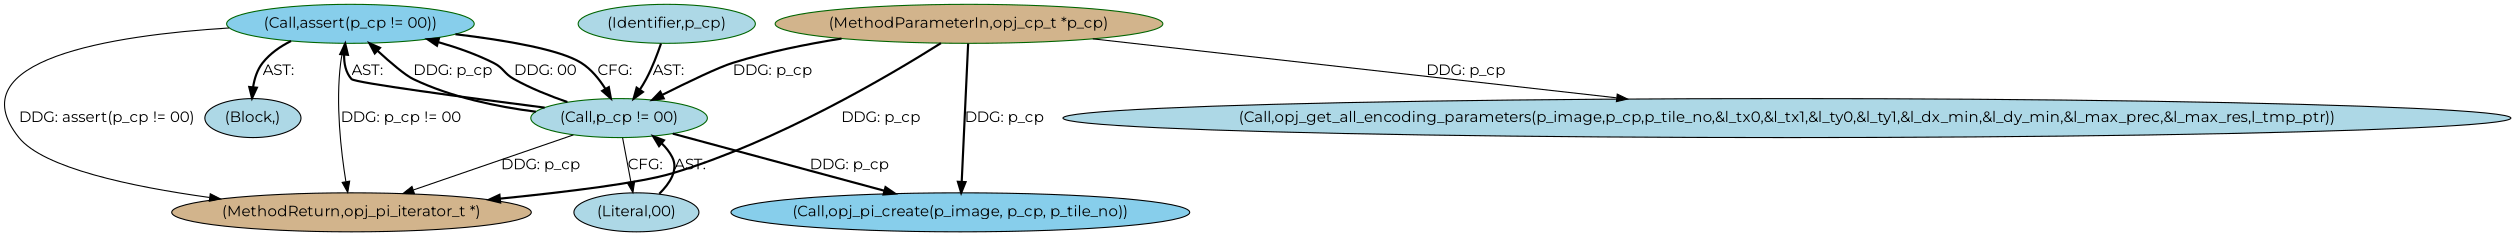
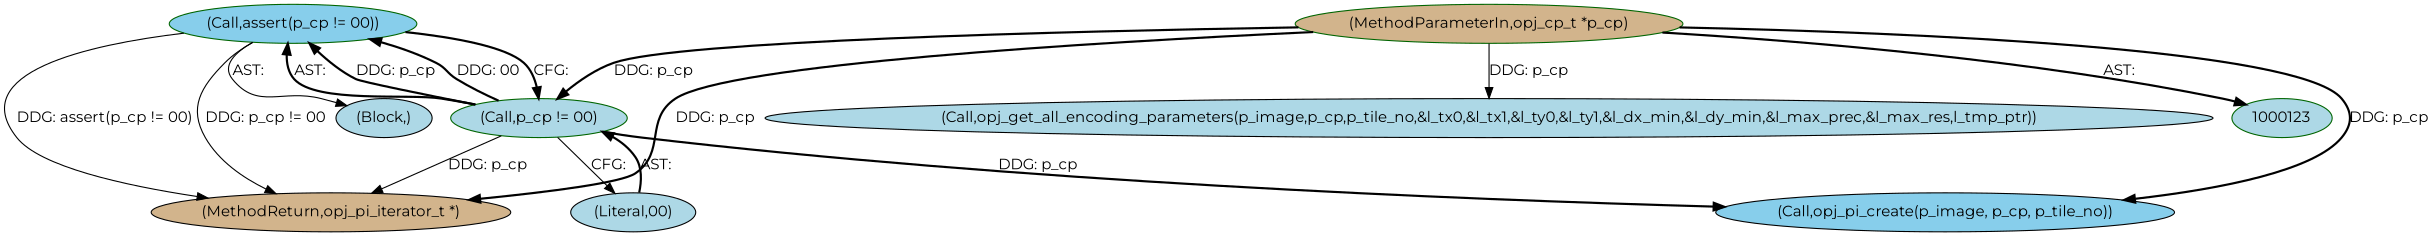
(667, 24) -> none
(266, 59) -> (258, 96)
none -> (2282, 118)
